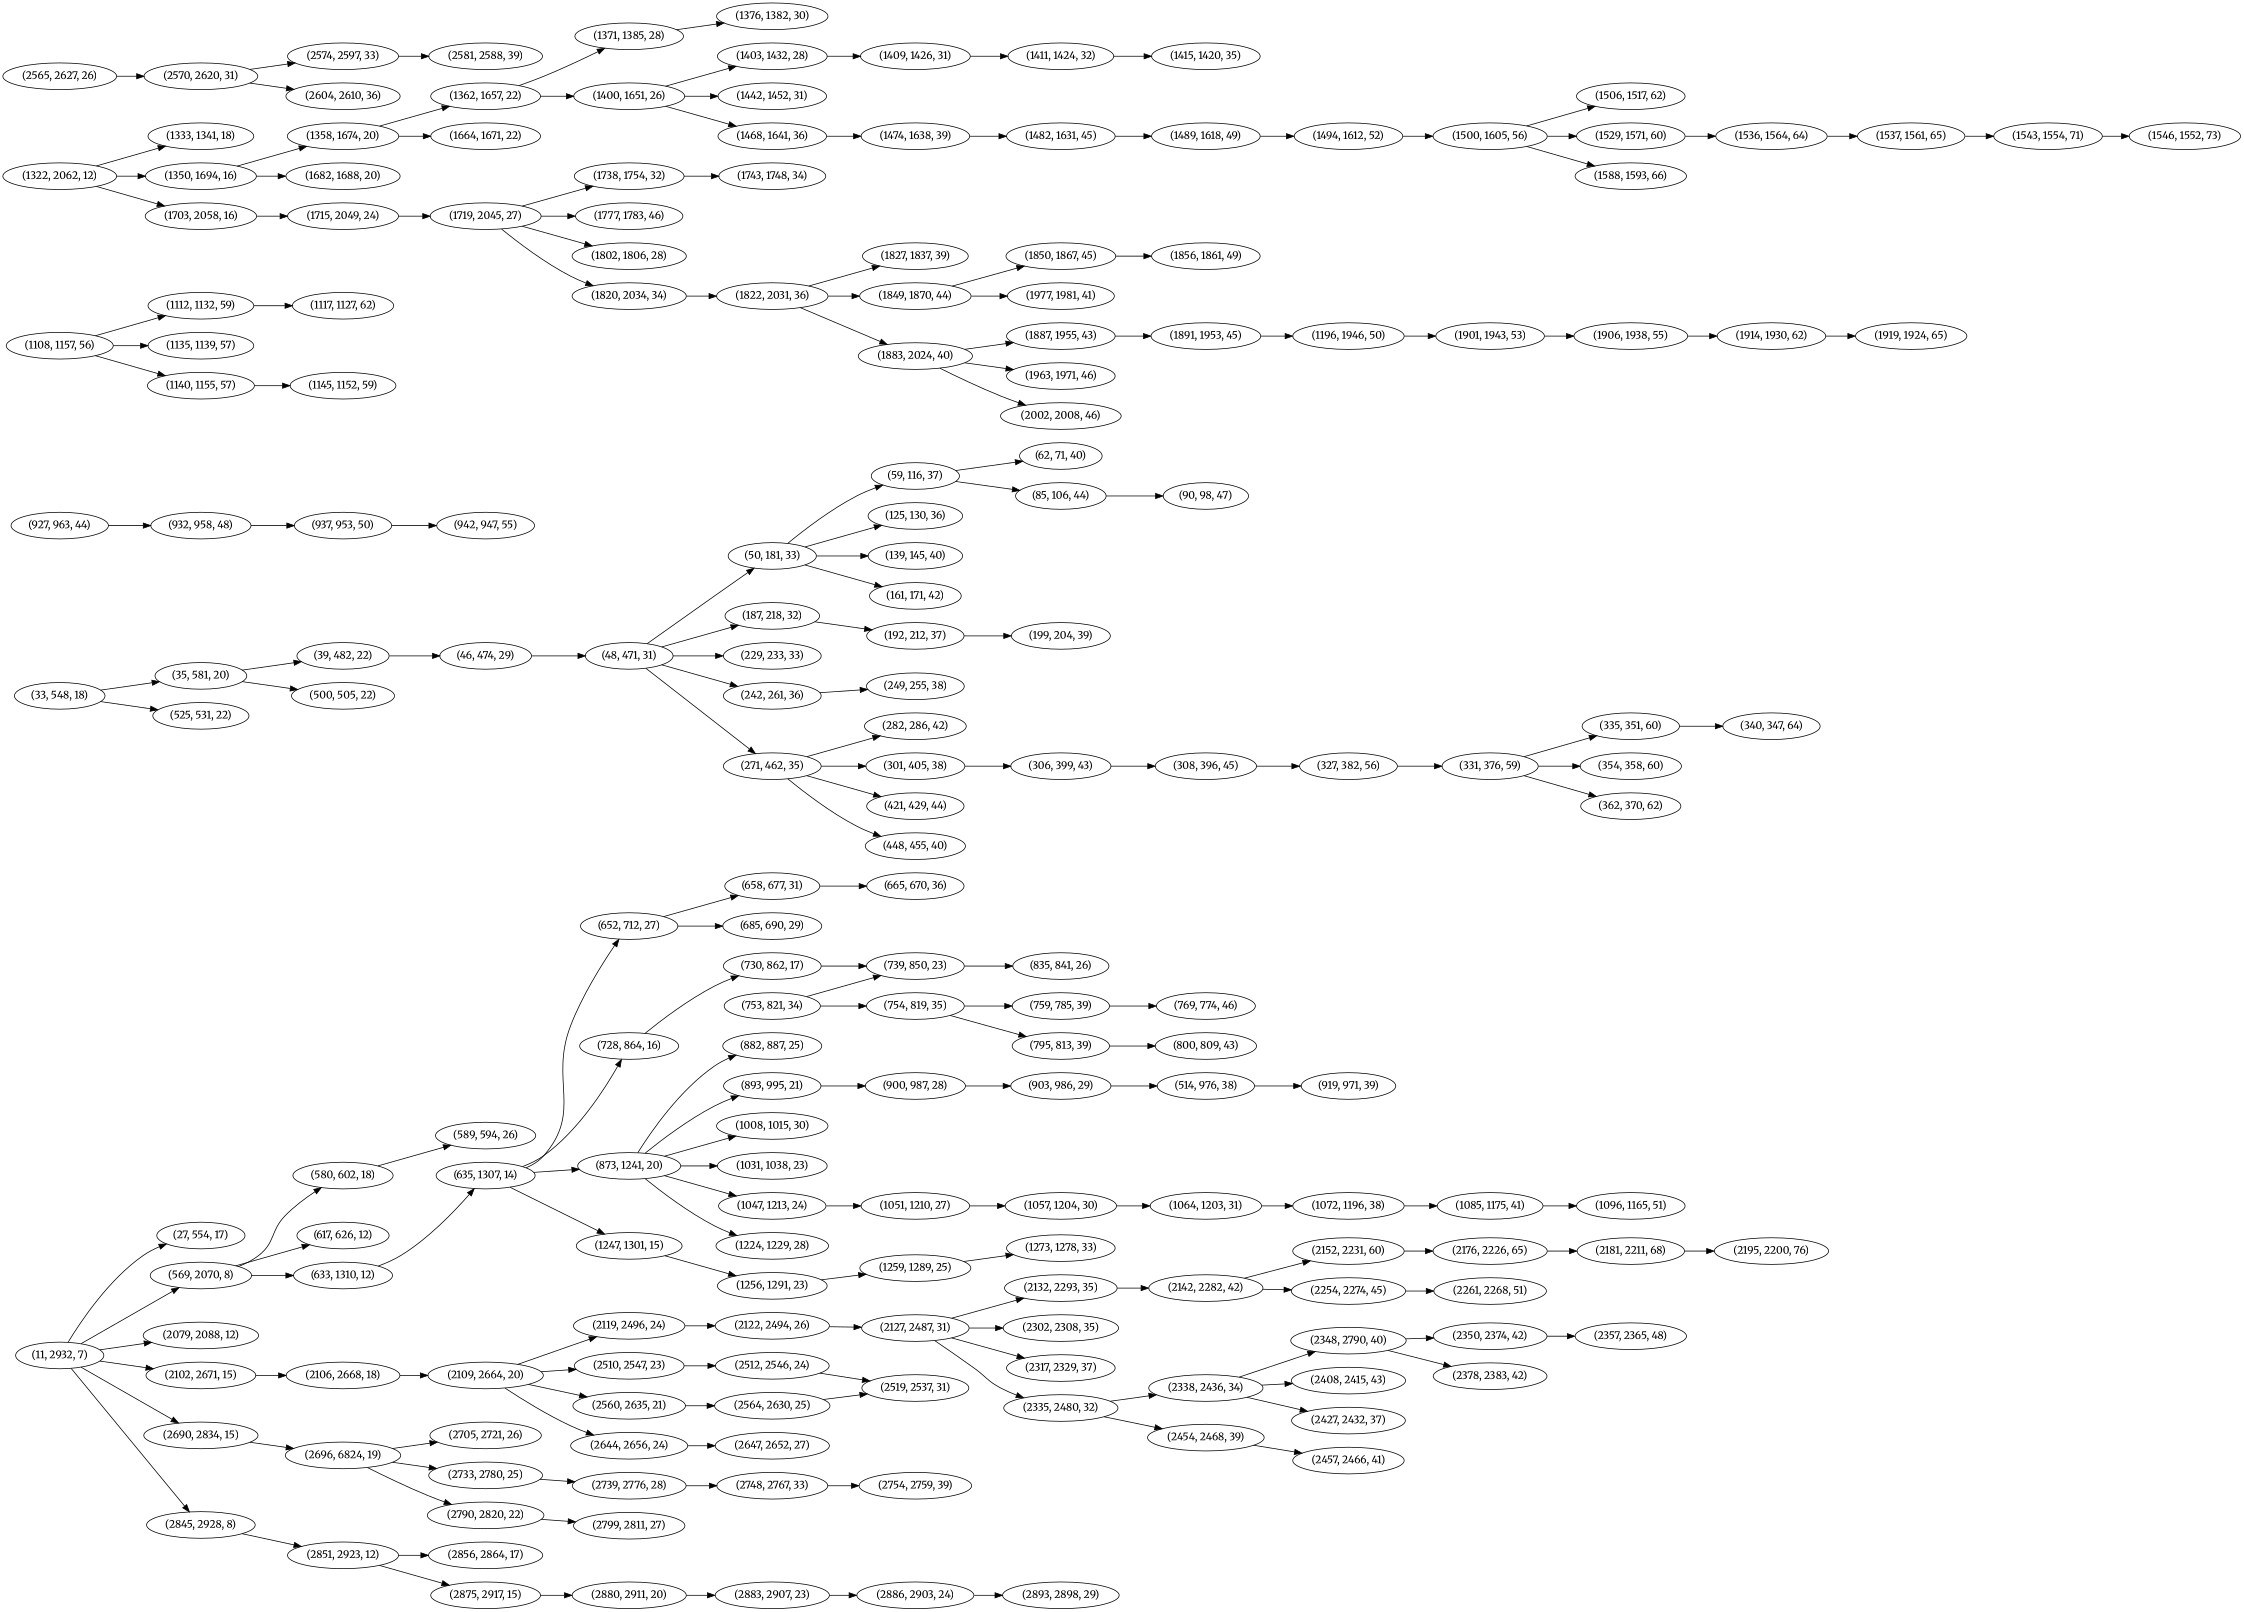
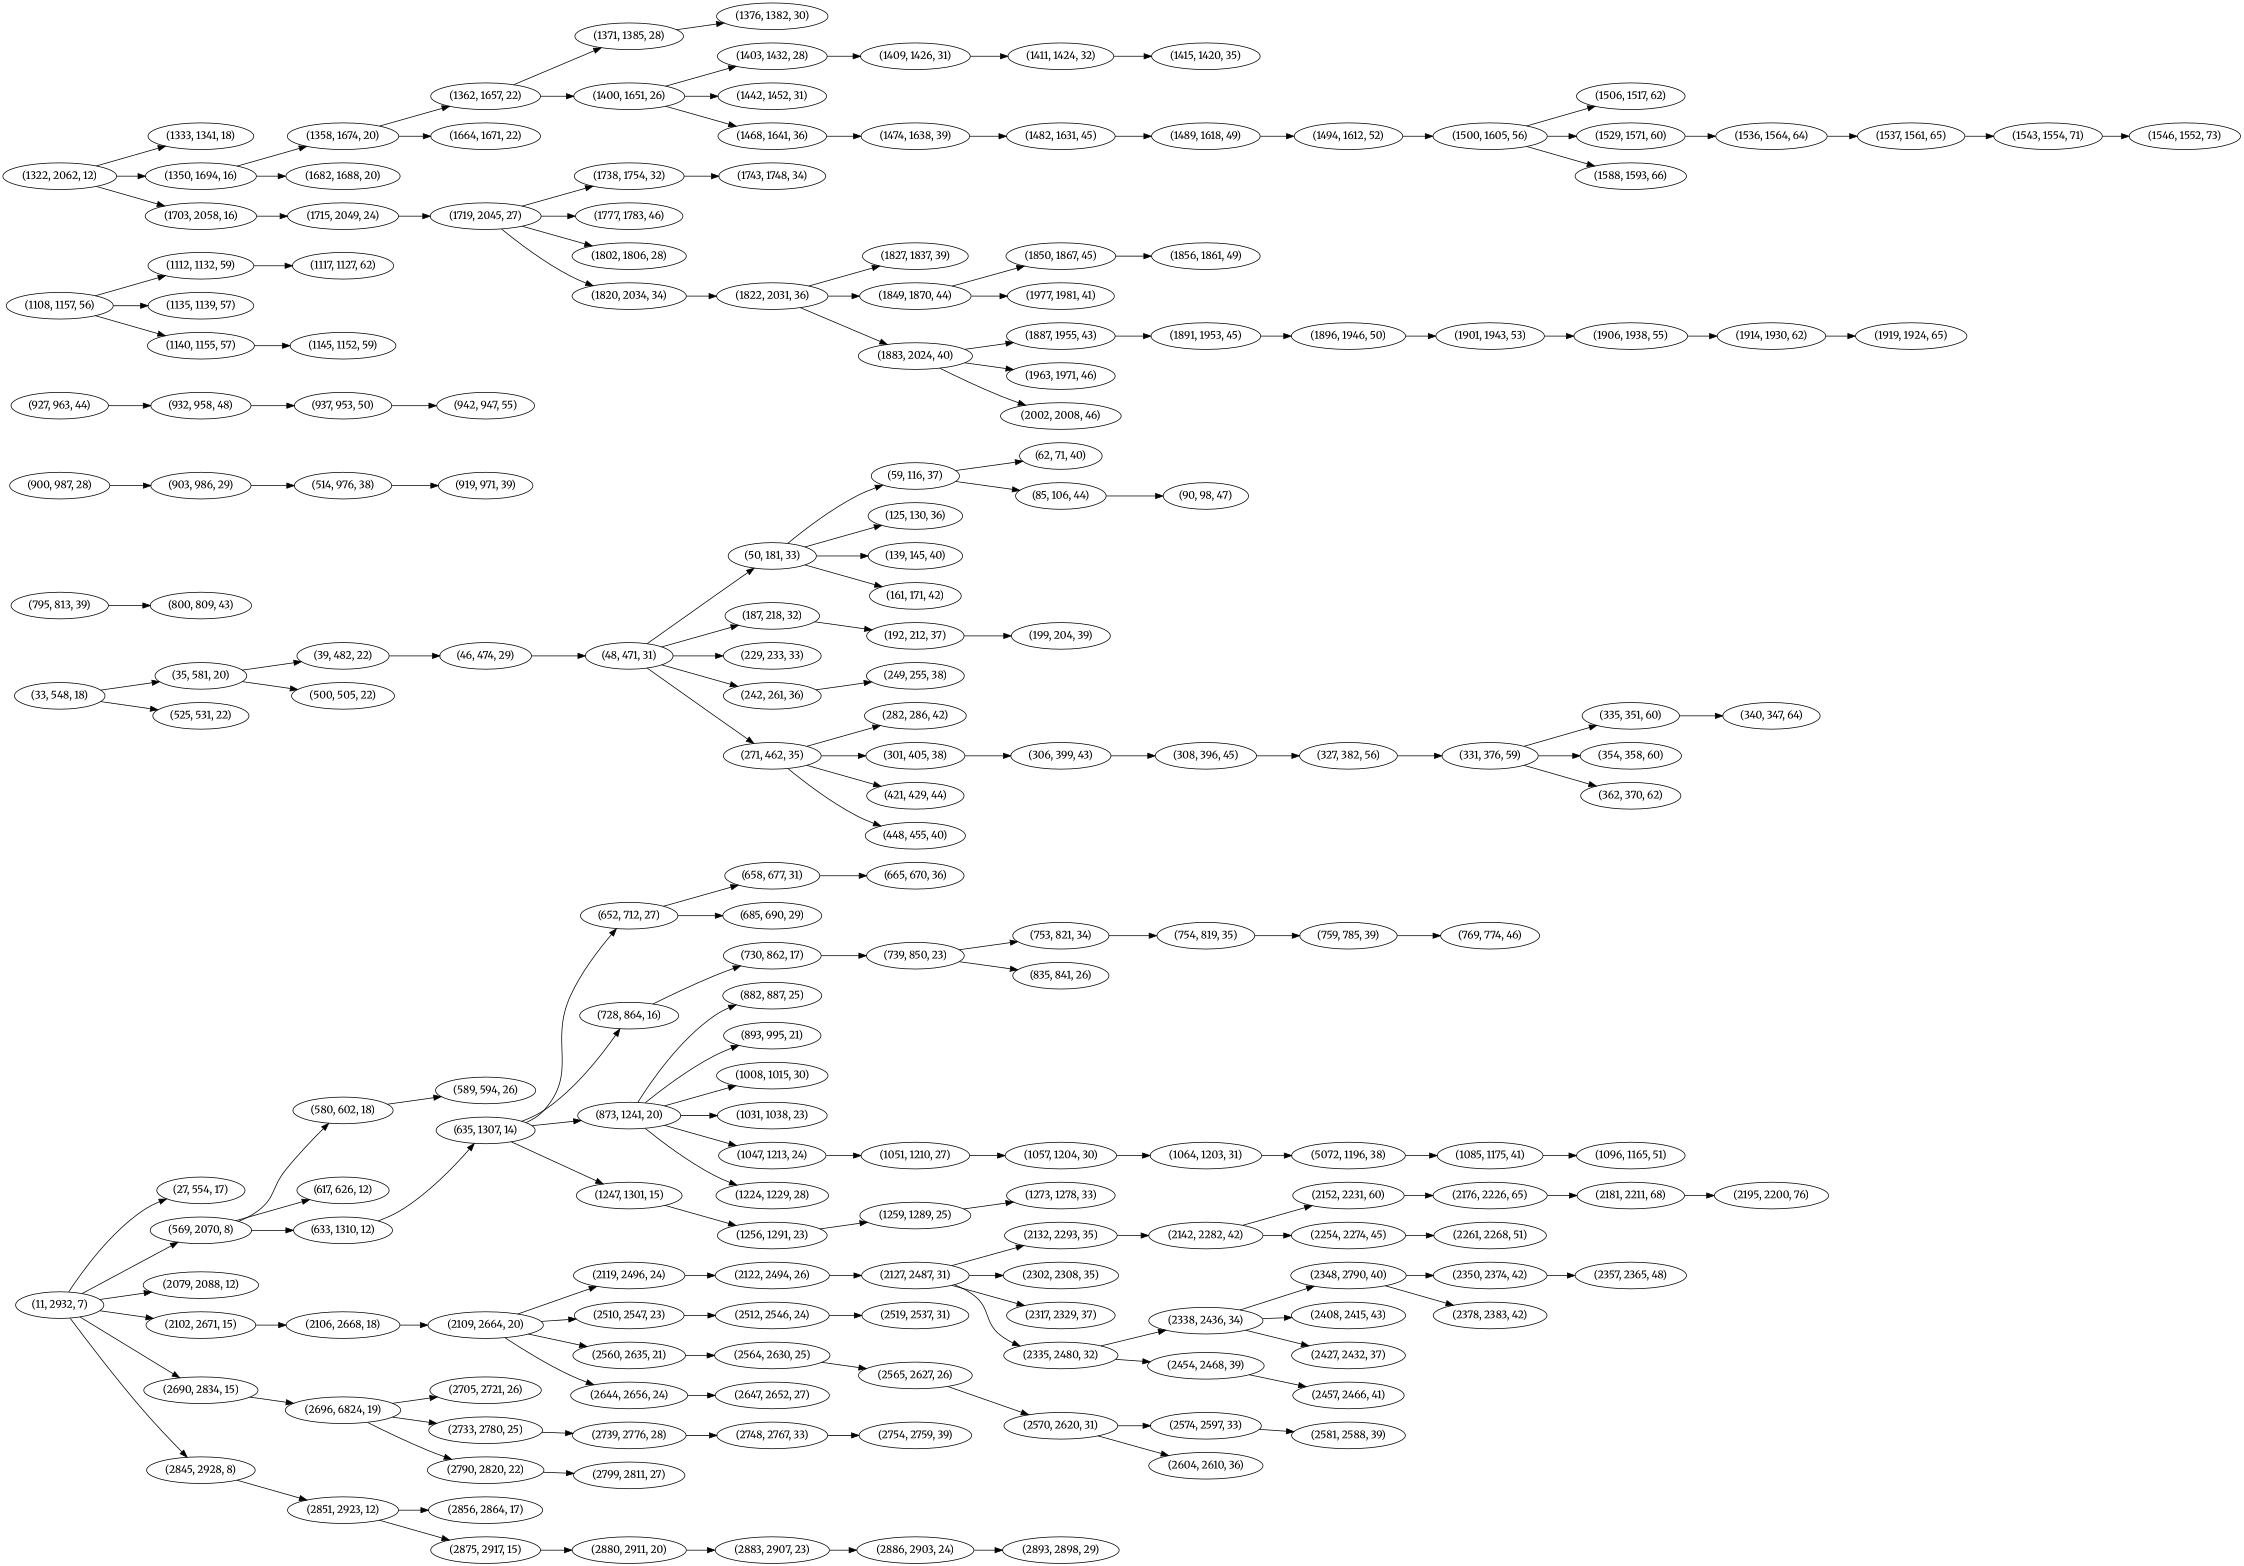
(1348, 336) -> (1348, 336)
(840, 987) -> (985, 946)
(985, 1025) -> none
(839, 1086) -> none
(1348, 1206) -> (1348, 1156)
(842, 1397) -> (840, 1365)
